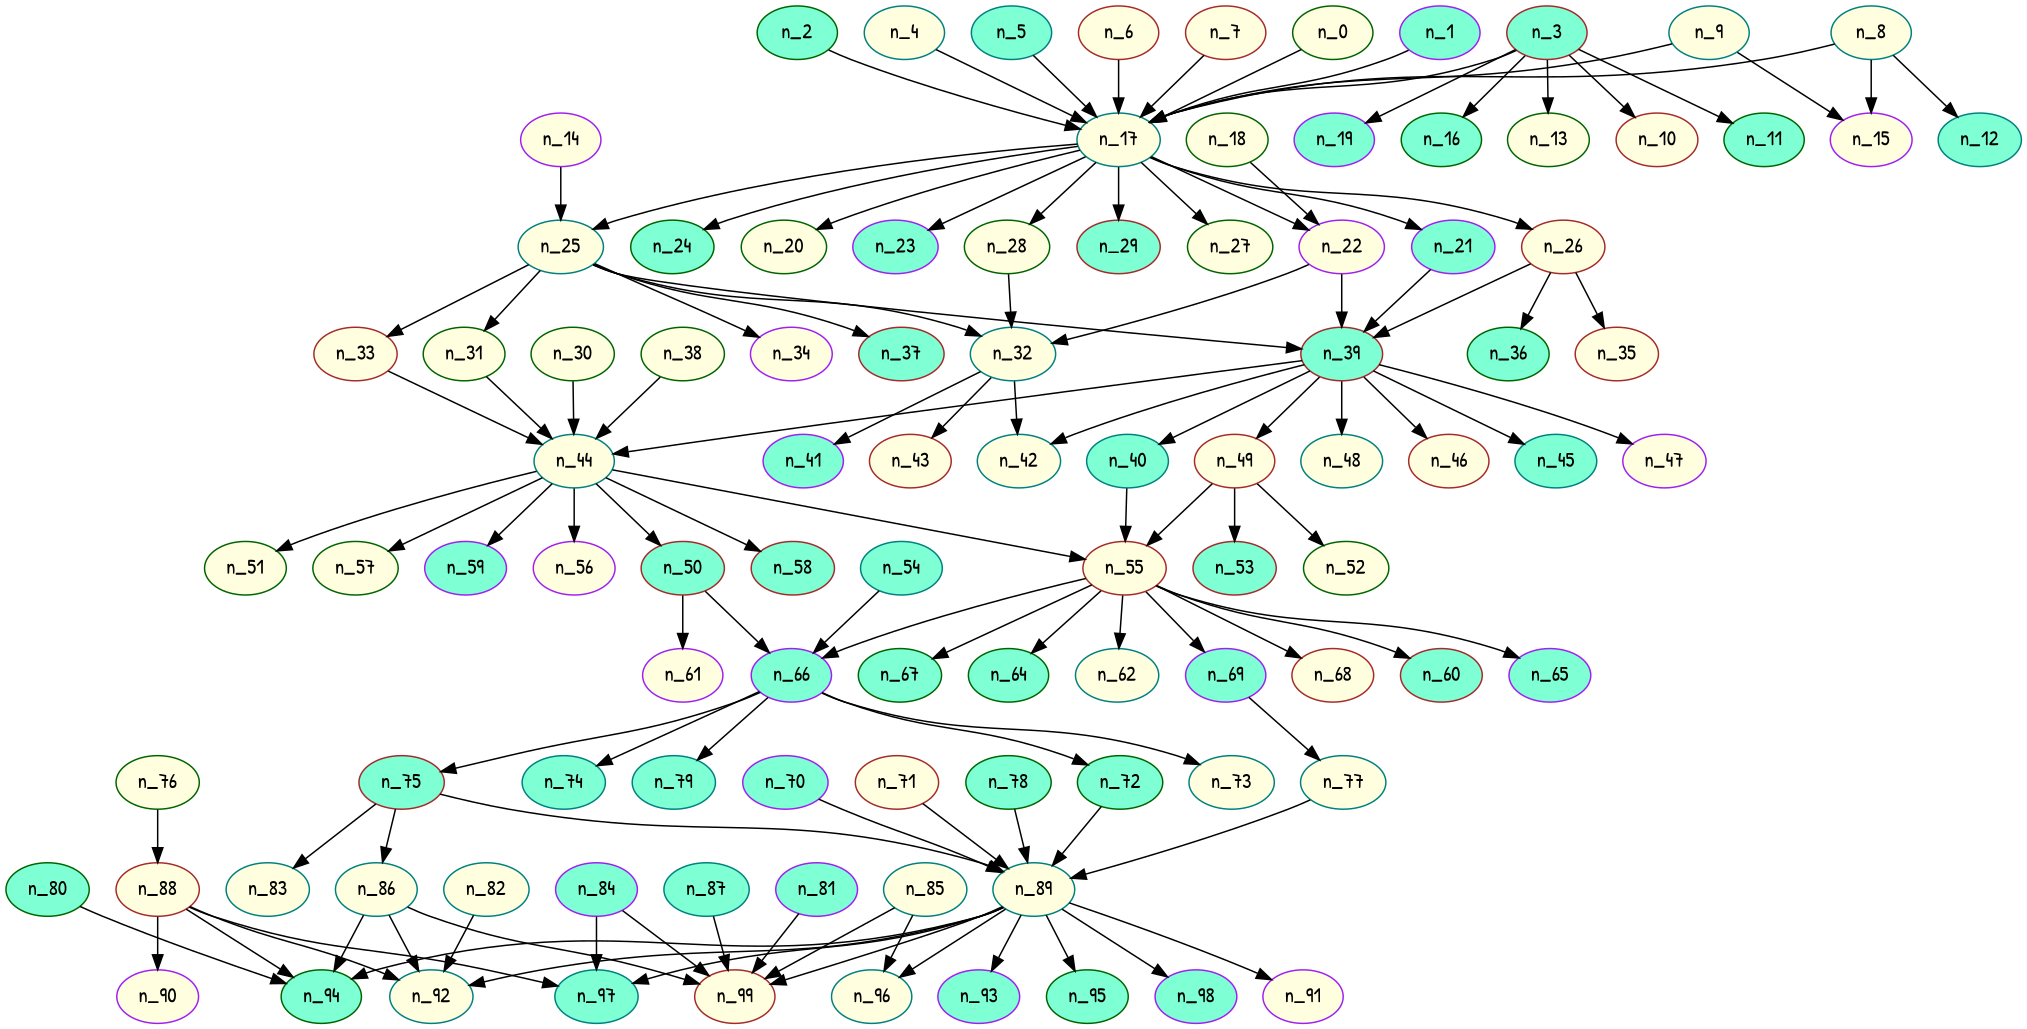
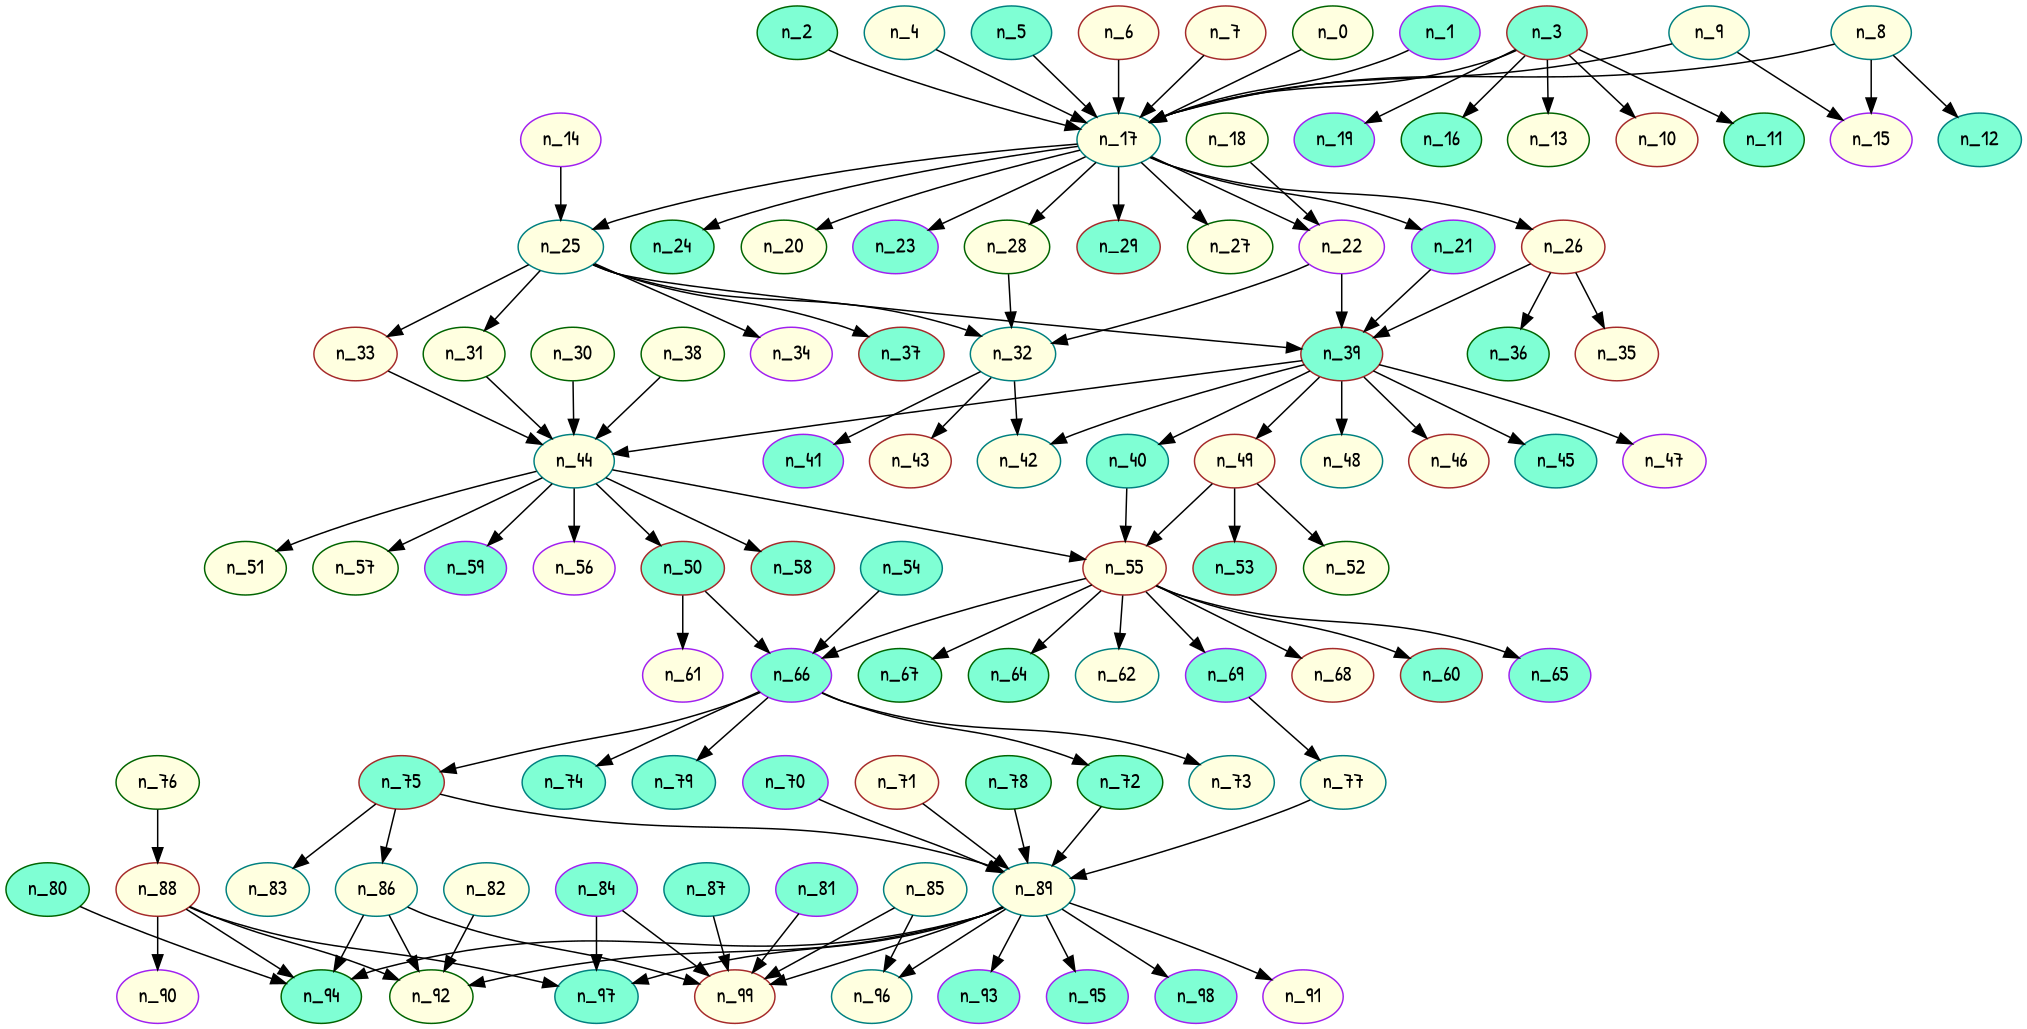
(431, 997) -> (431, 997)
(1087, 997) -> (1087, 997)
